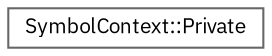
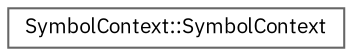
(136, 28) -> (176, 28)
